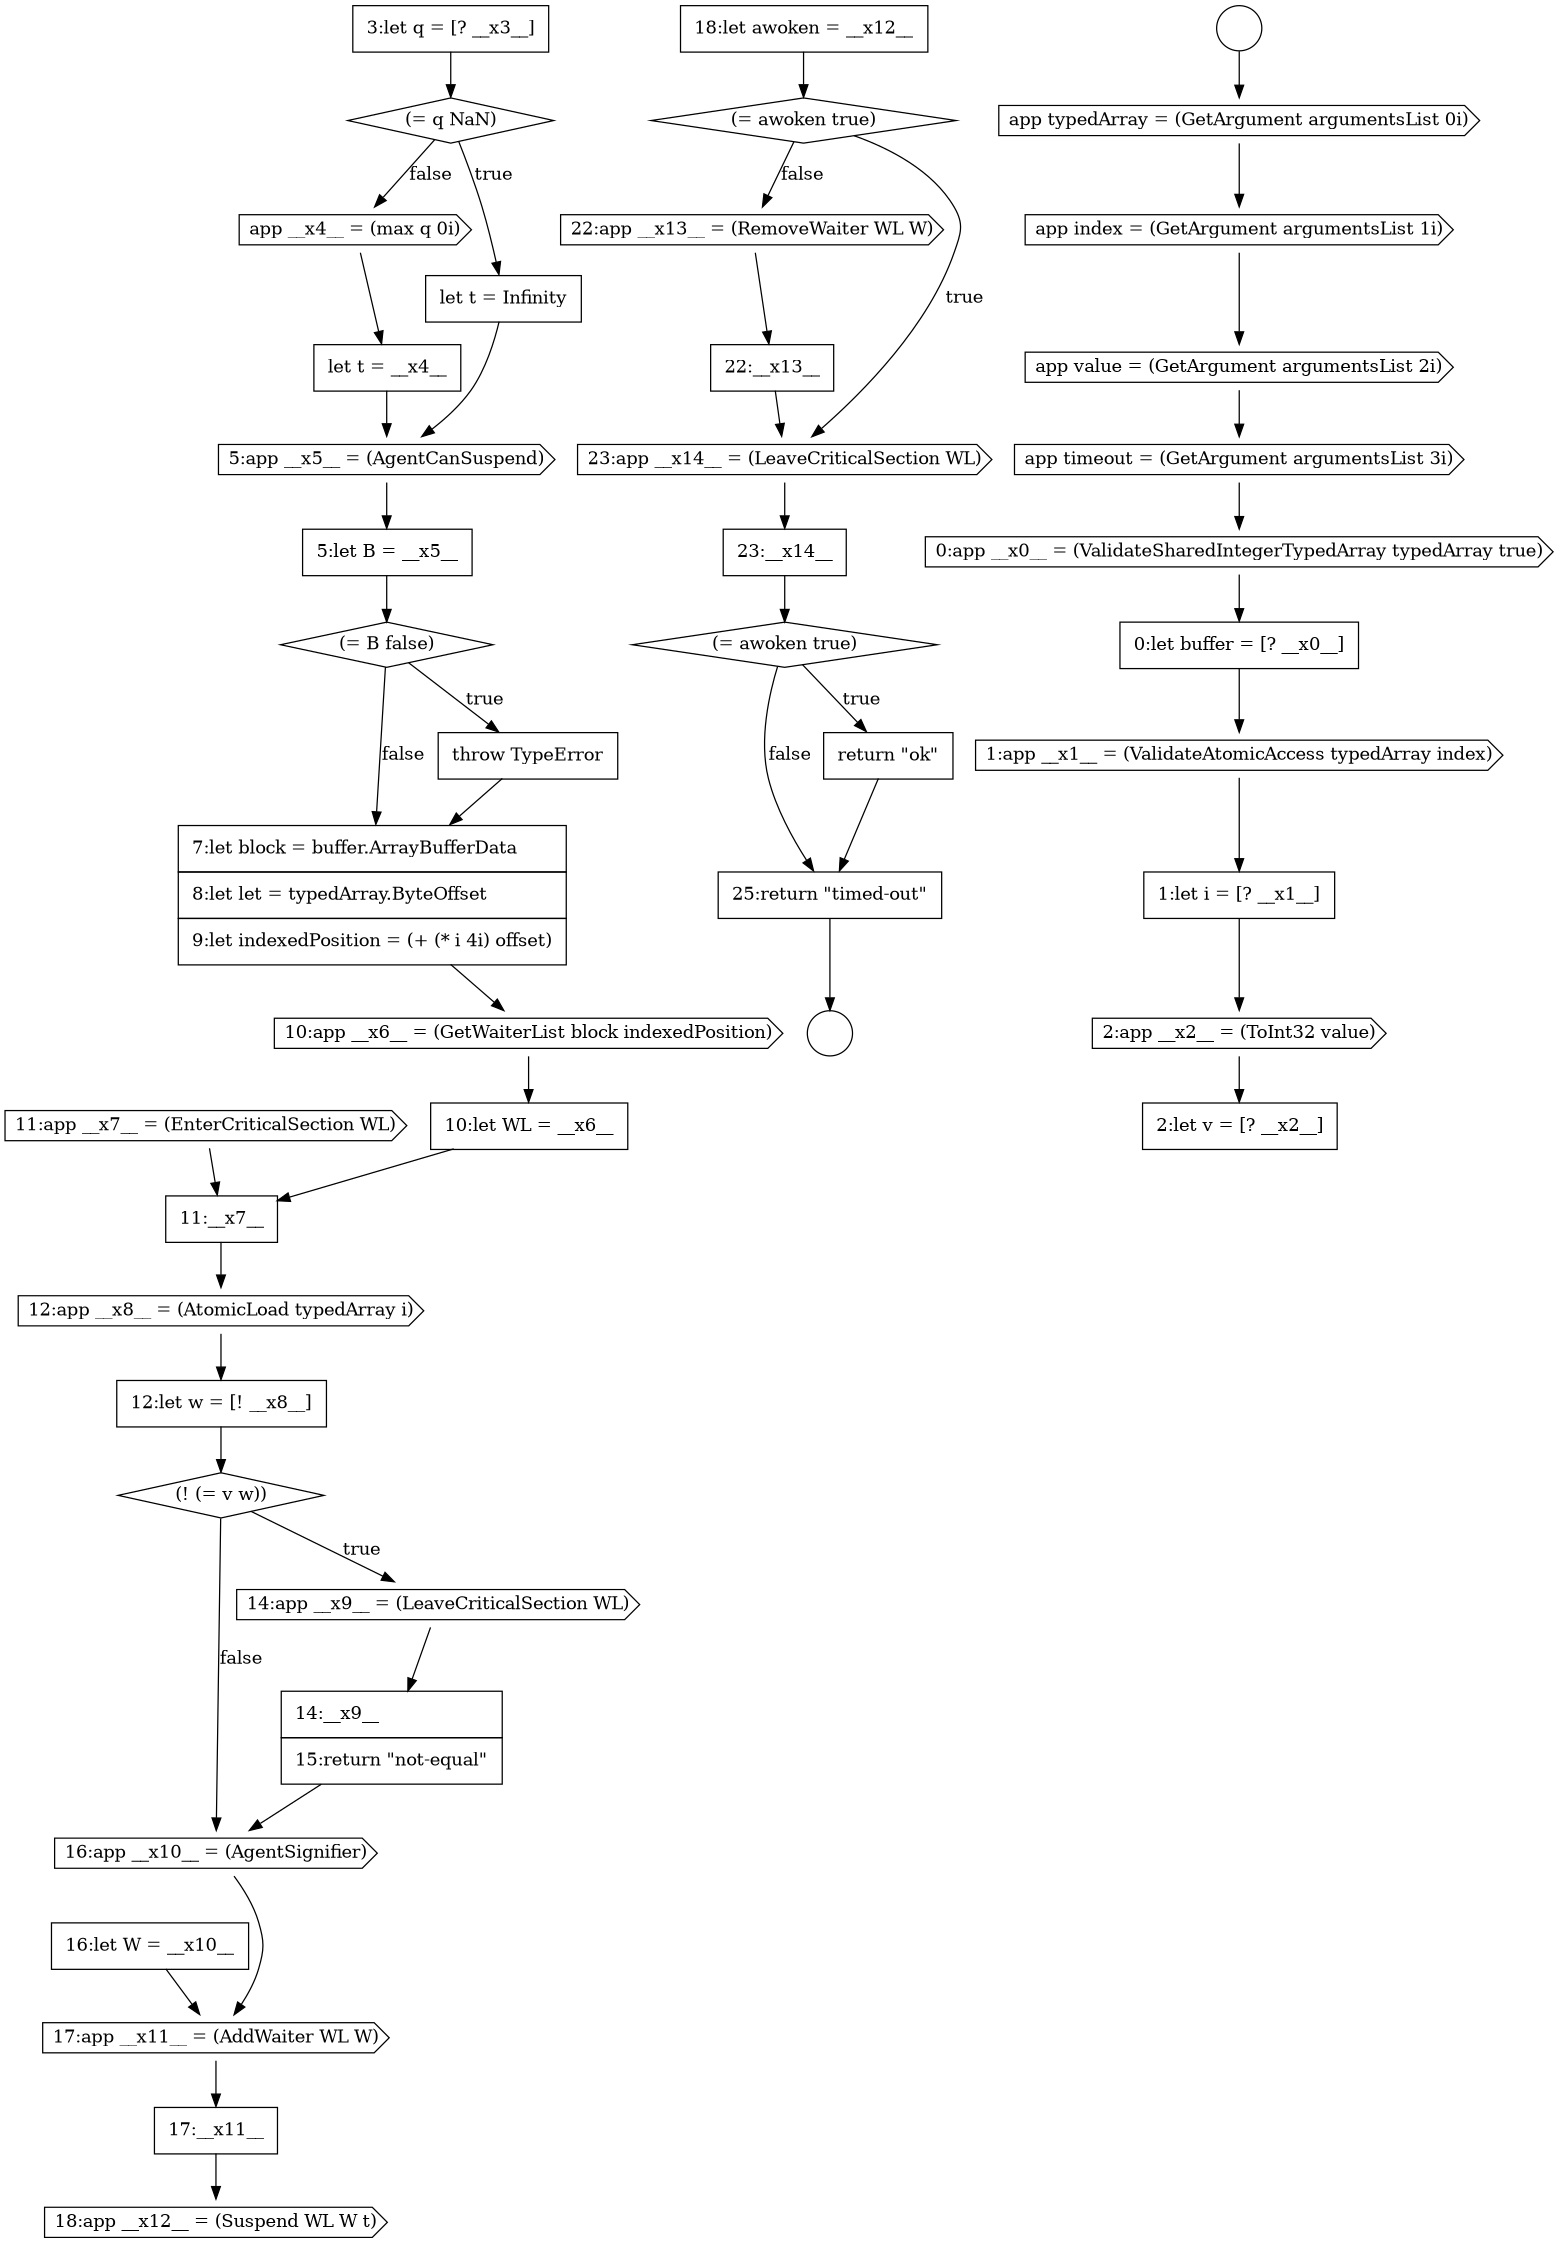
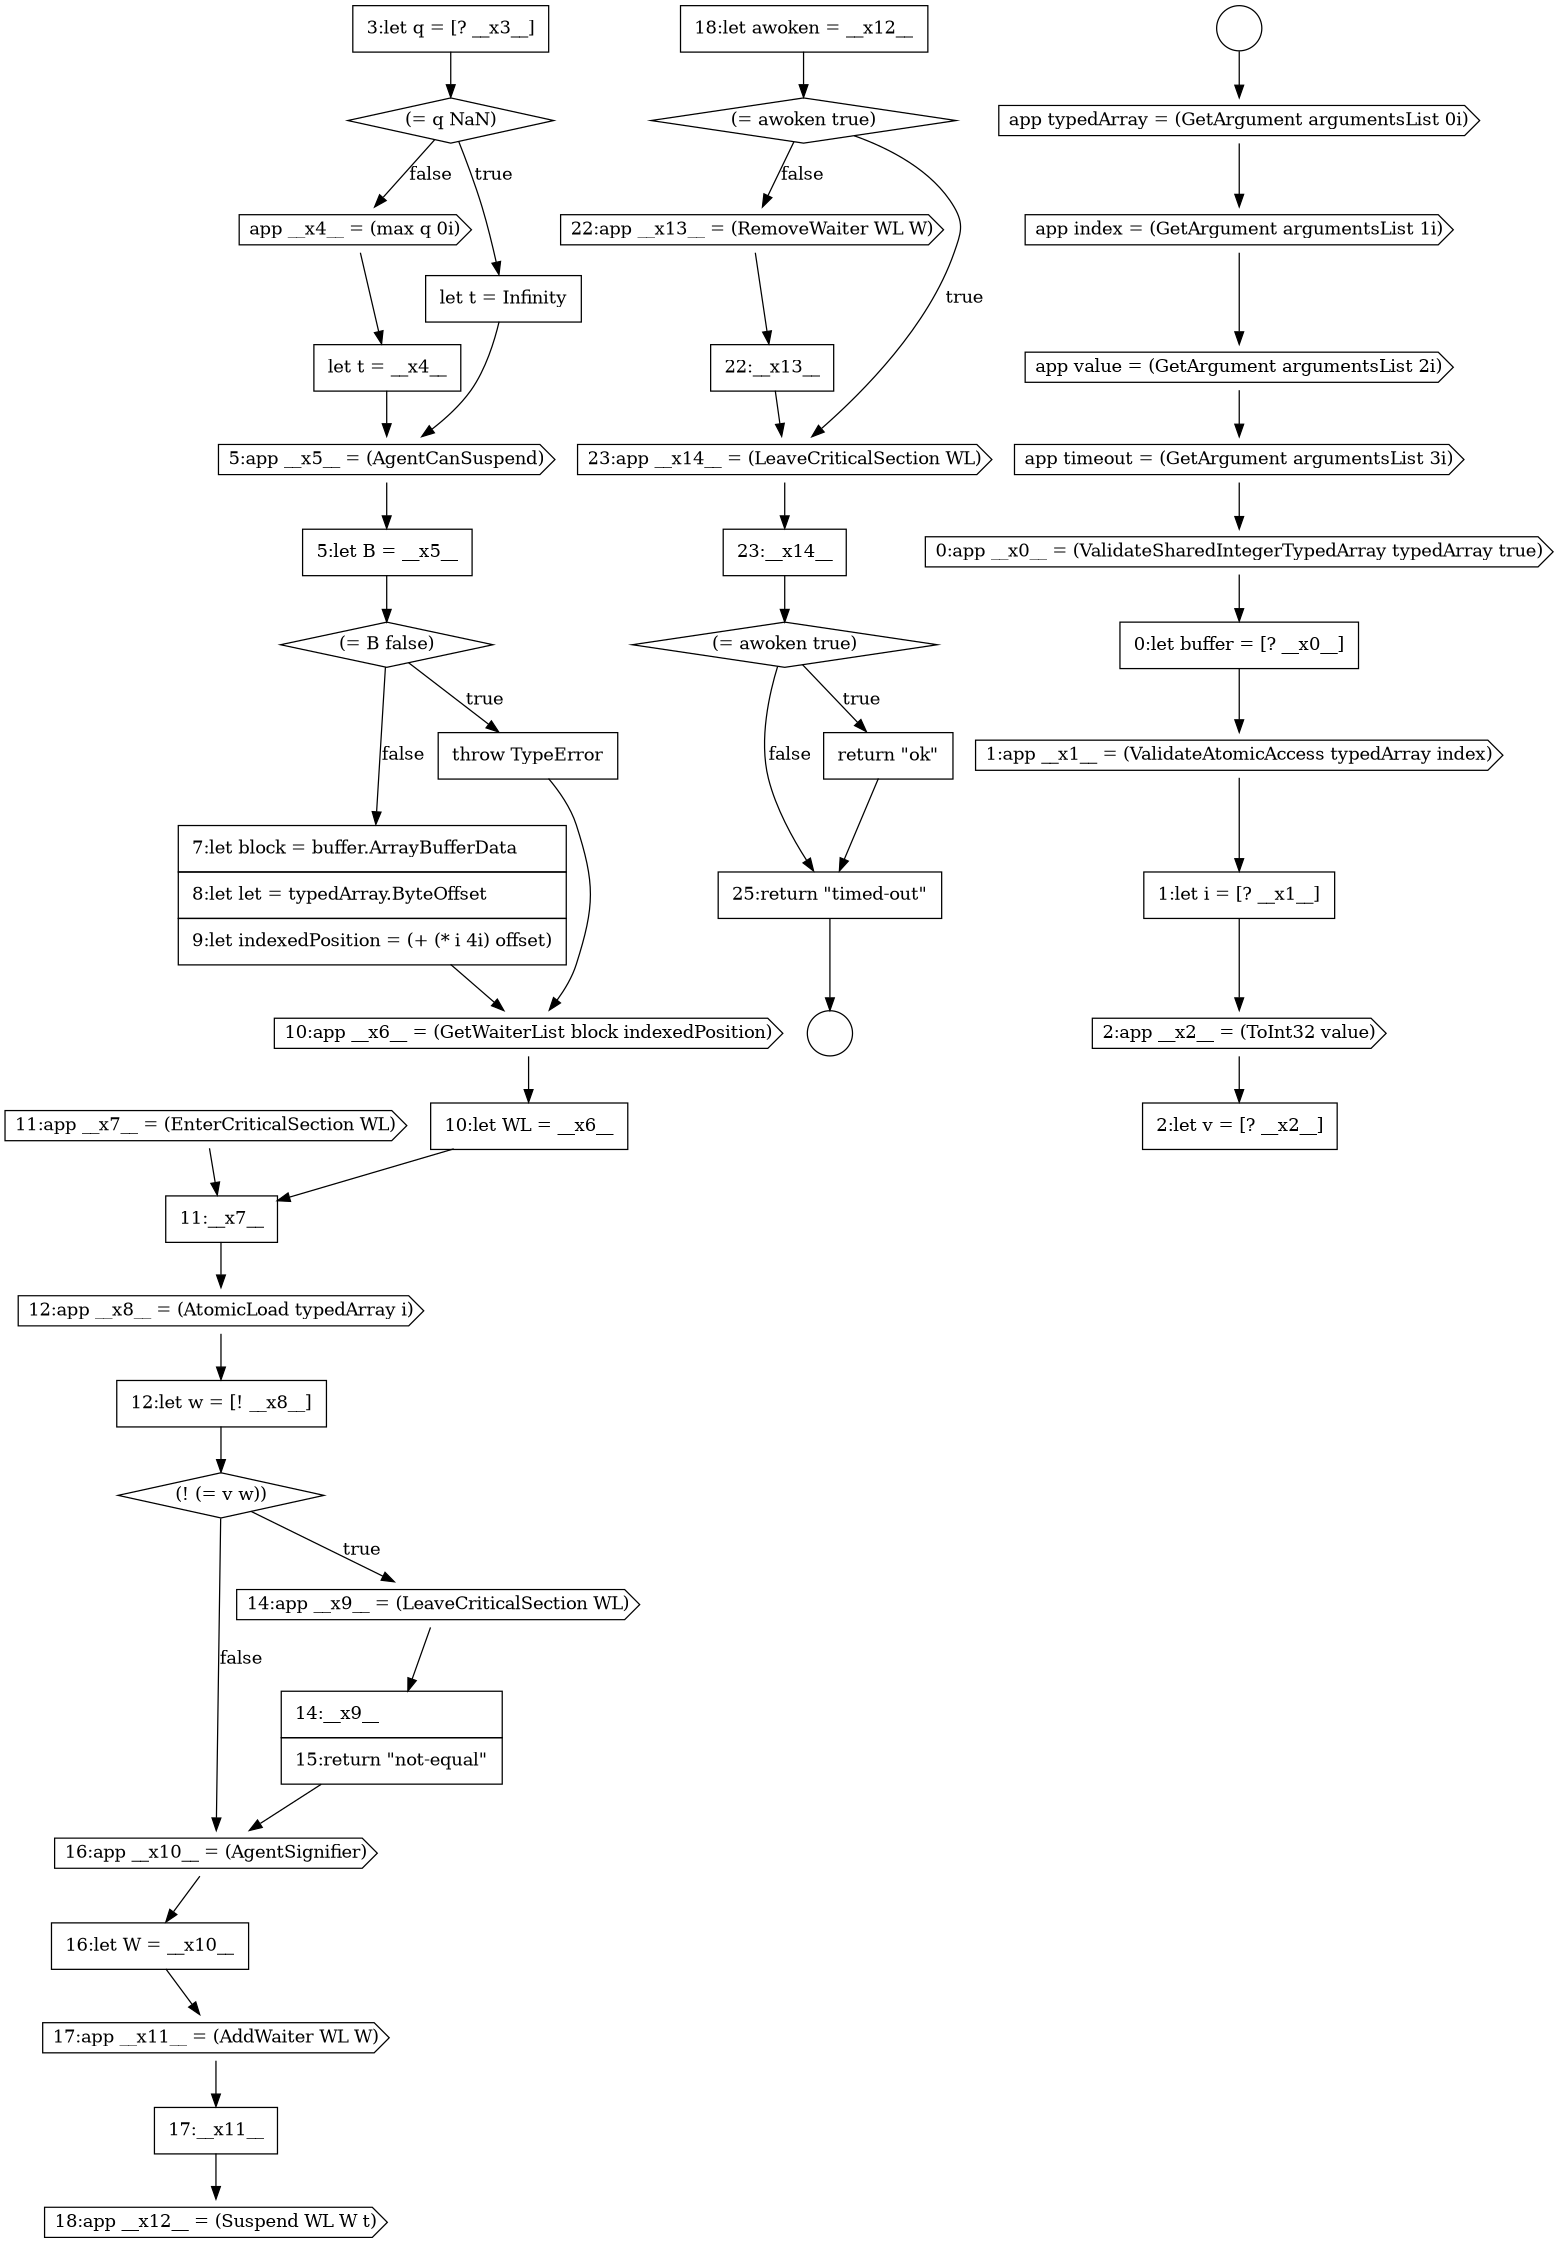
(481, 797) -> (590, 888)
(262, 1939) -> (187, 1894)
